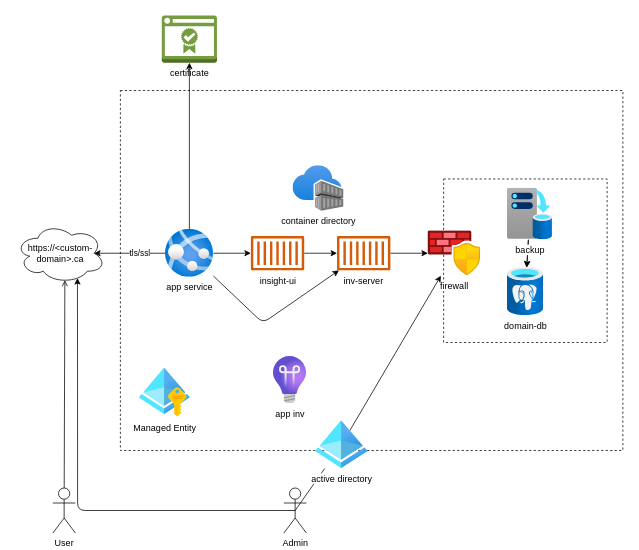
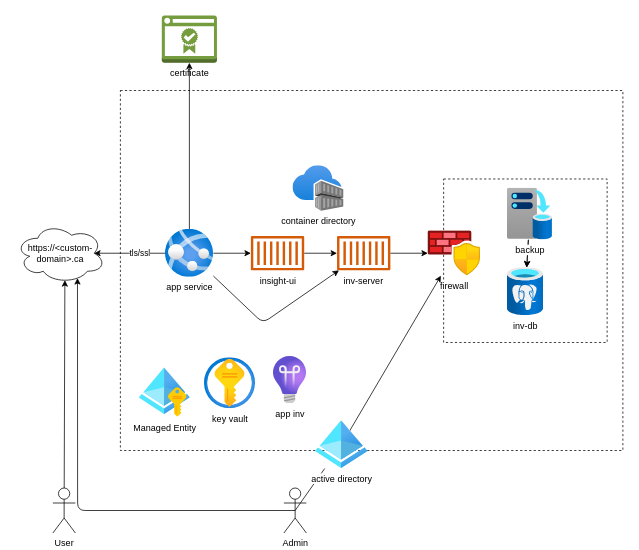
(65, 285) -> (65, 286)
(526, 326) -> (526, 326)
none -> (230, 383)
